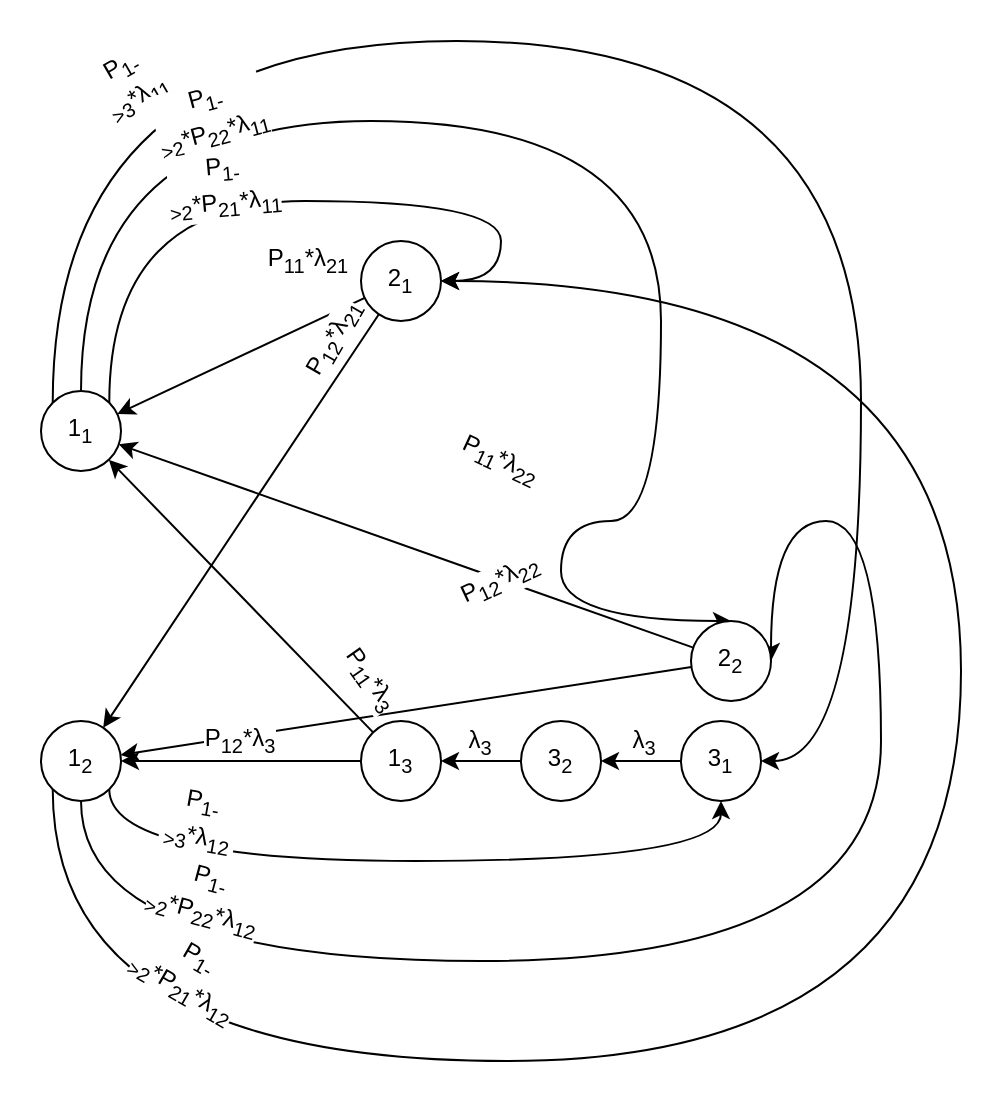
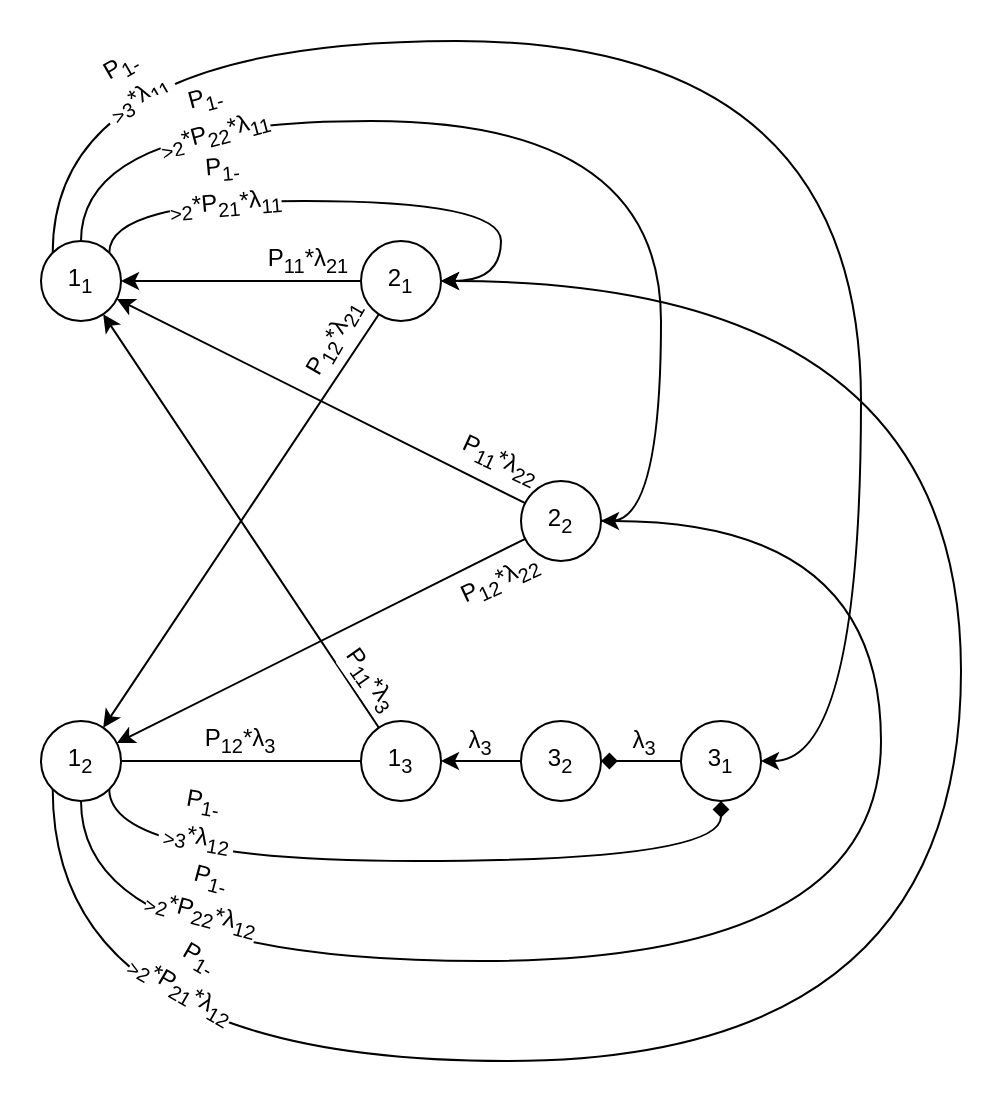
(81, 431) -> (81, 281)
(731, 661) -> (561, 521)
(137, 761) -> (131, 761)
(616, 761) -> (617, 761)
(663, 846) -> (663, 847)
